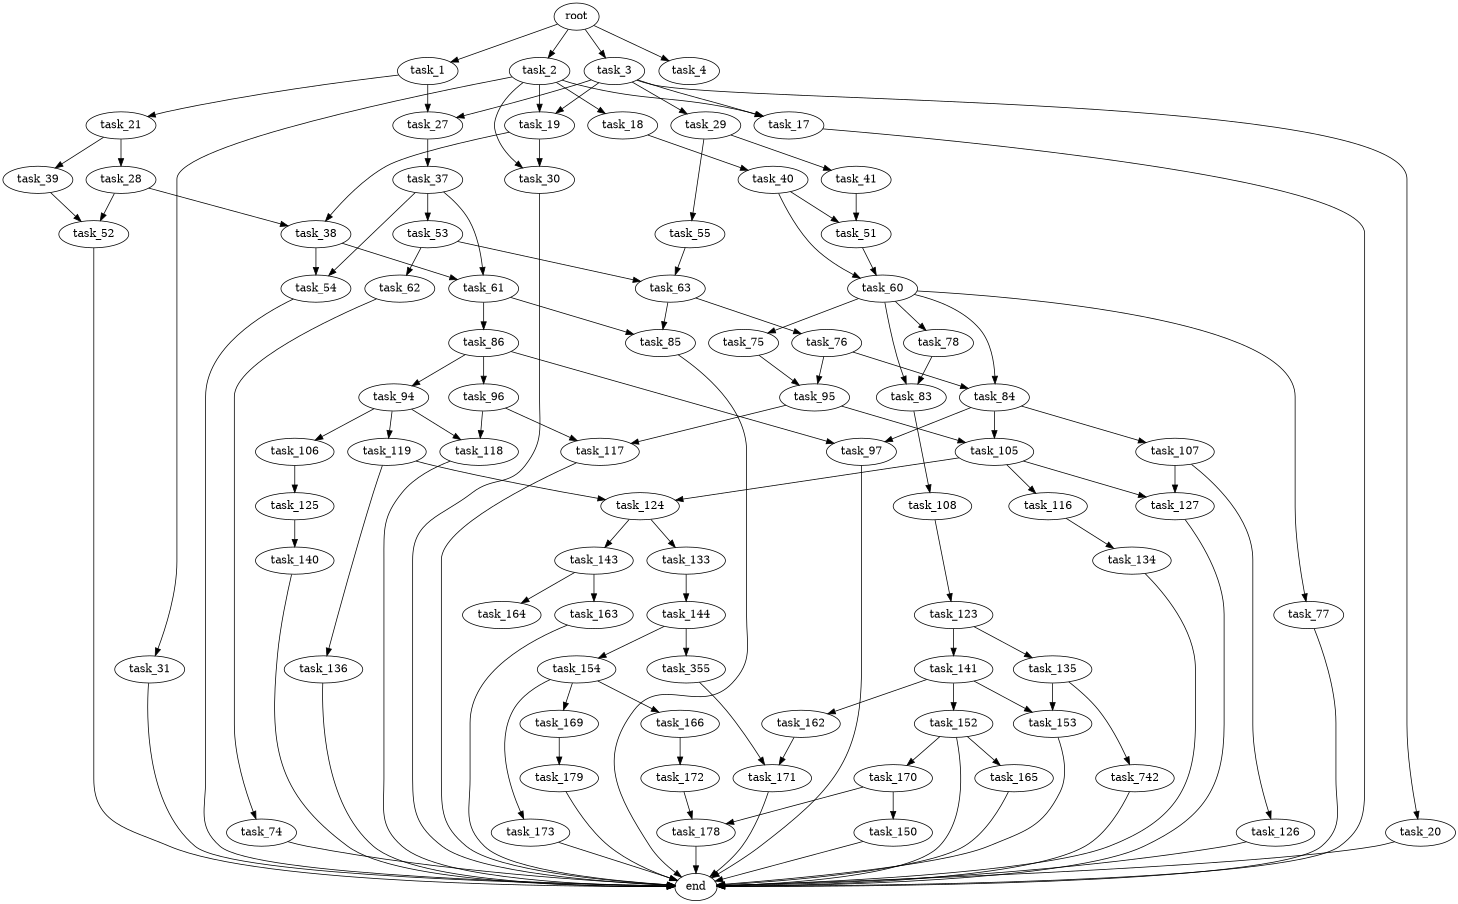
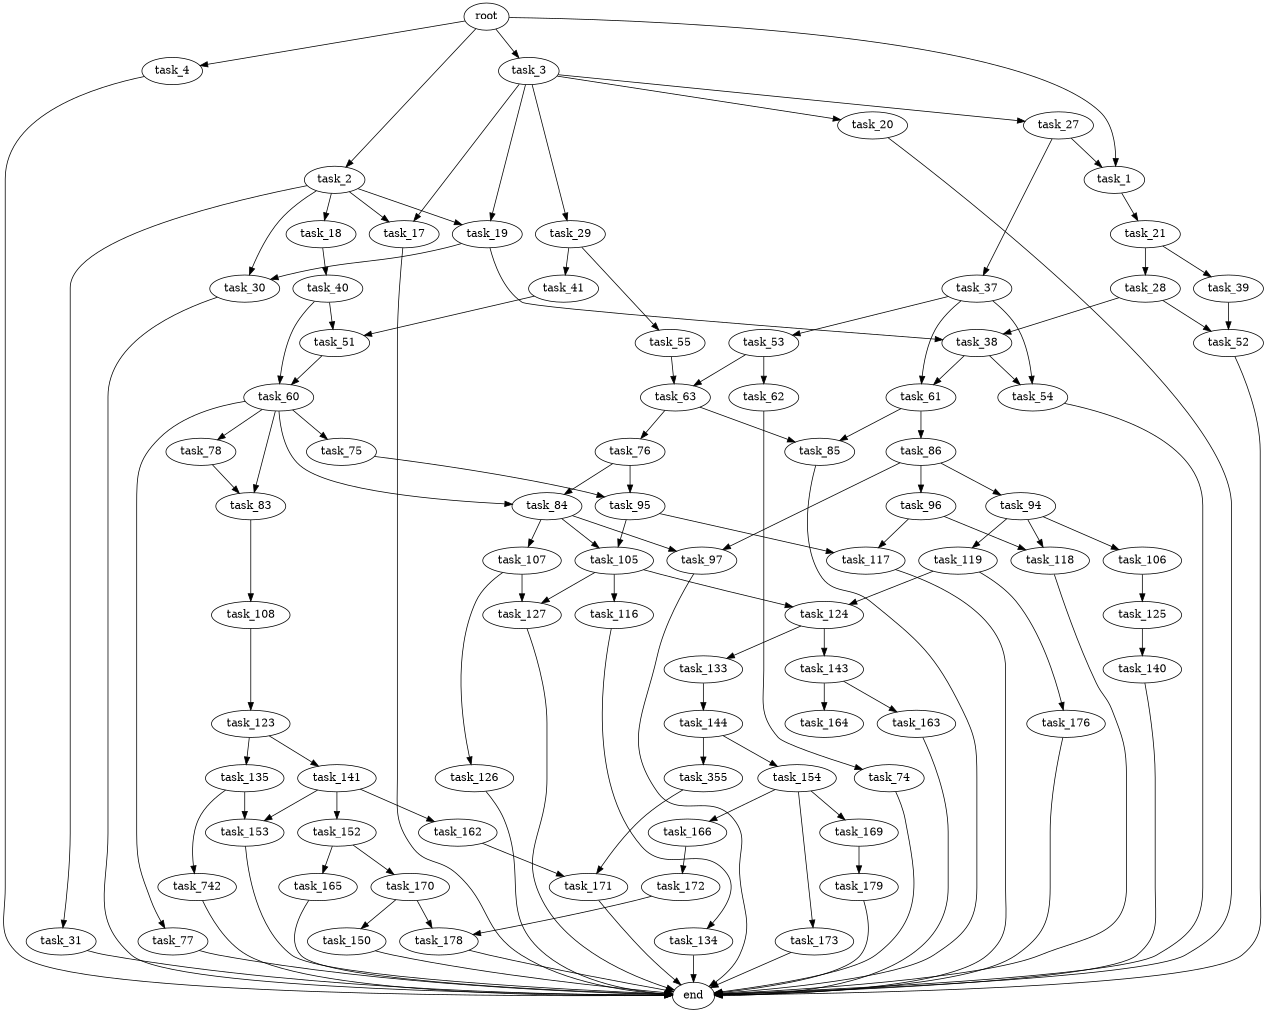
(428, 99) -> (1084, 150)
(323, 669) -> (1066, 724)
(930, 853) -> (5, 801)
